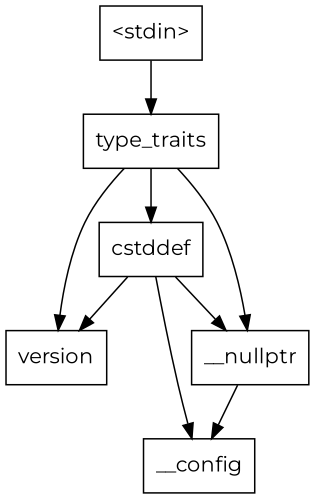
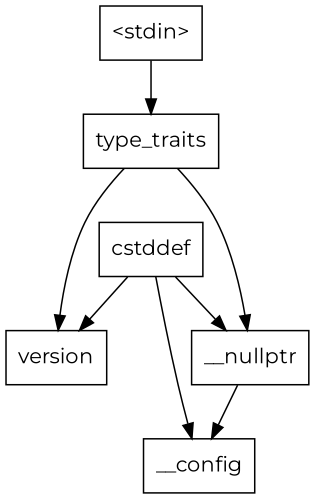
(151, 188) -> none
